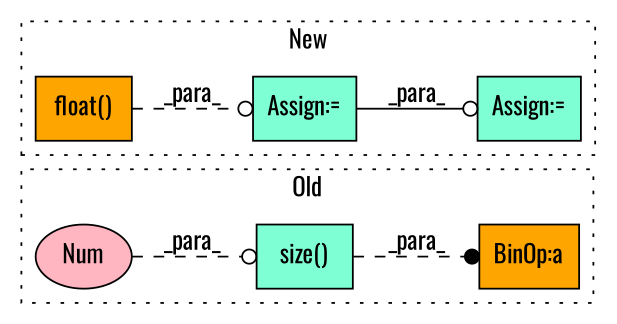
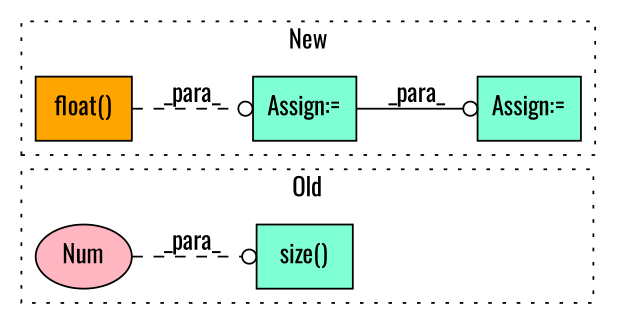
(529, 257) -> none
